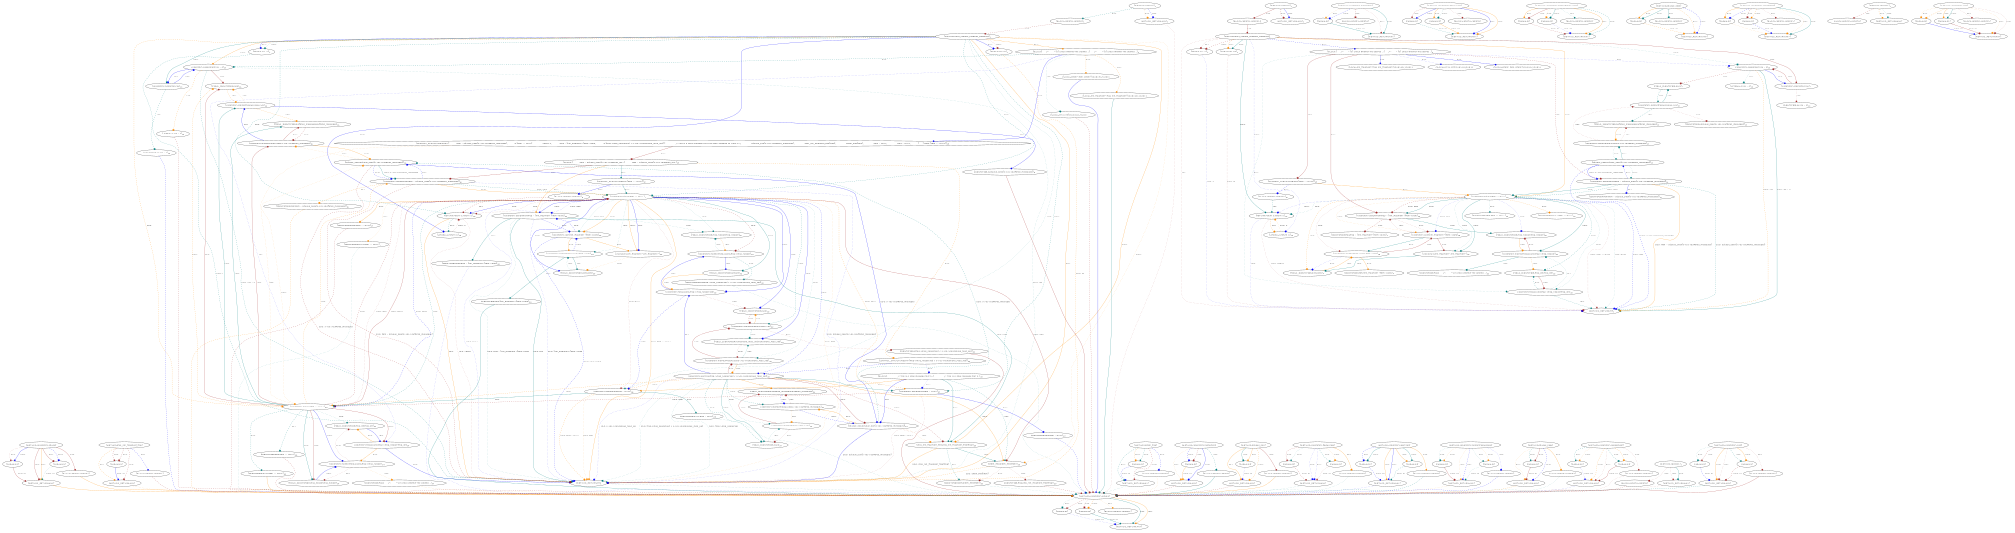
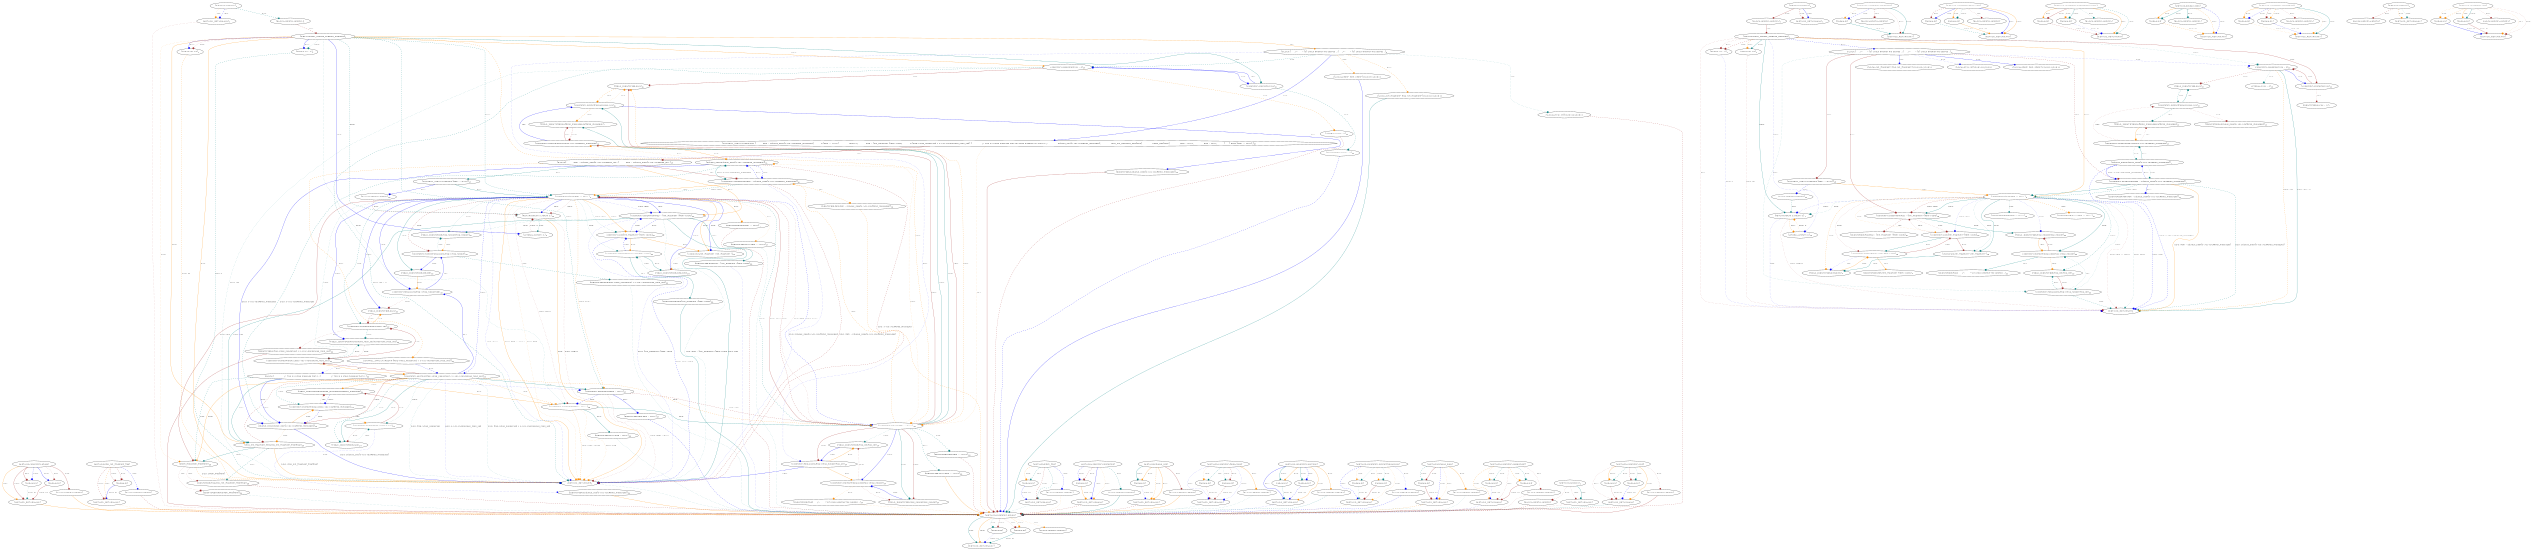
(644, 335) -> (588, 399)
(951, 464) -> (248, 463)
none -> (600, 493)
